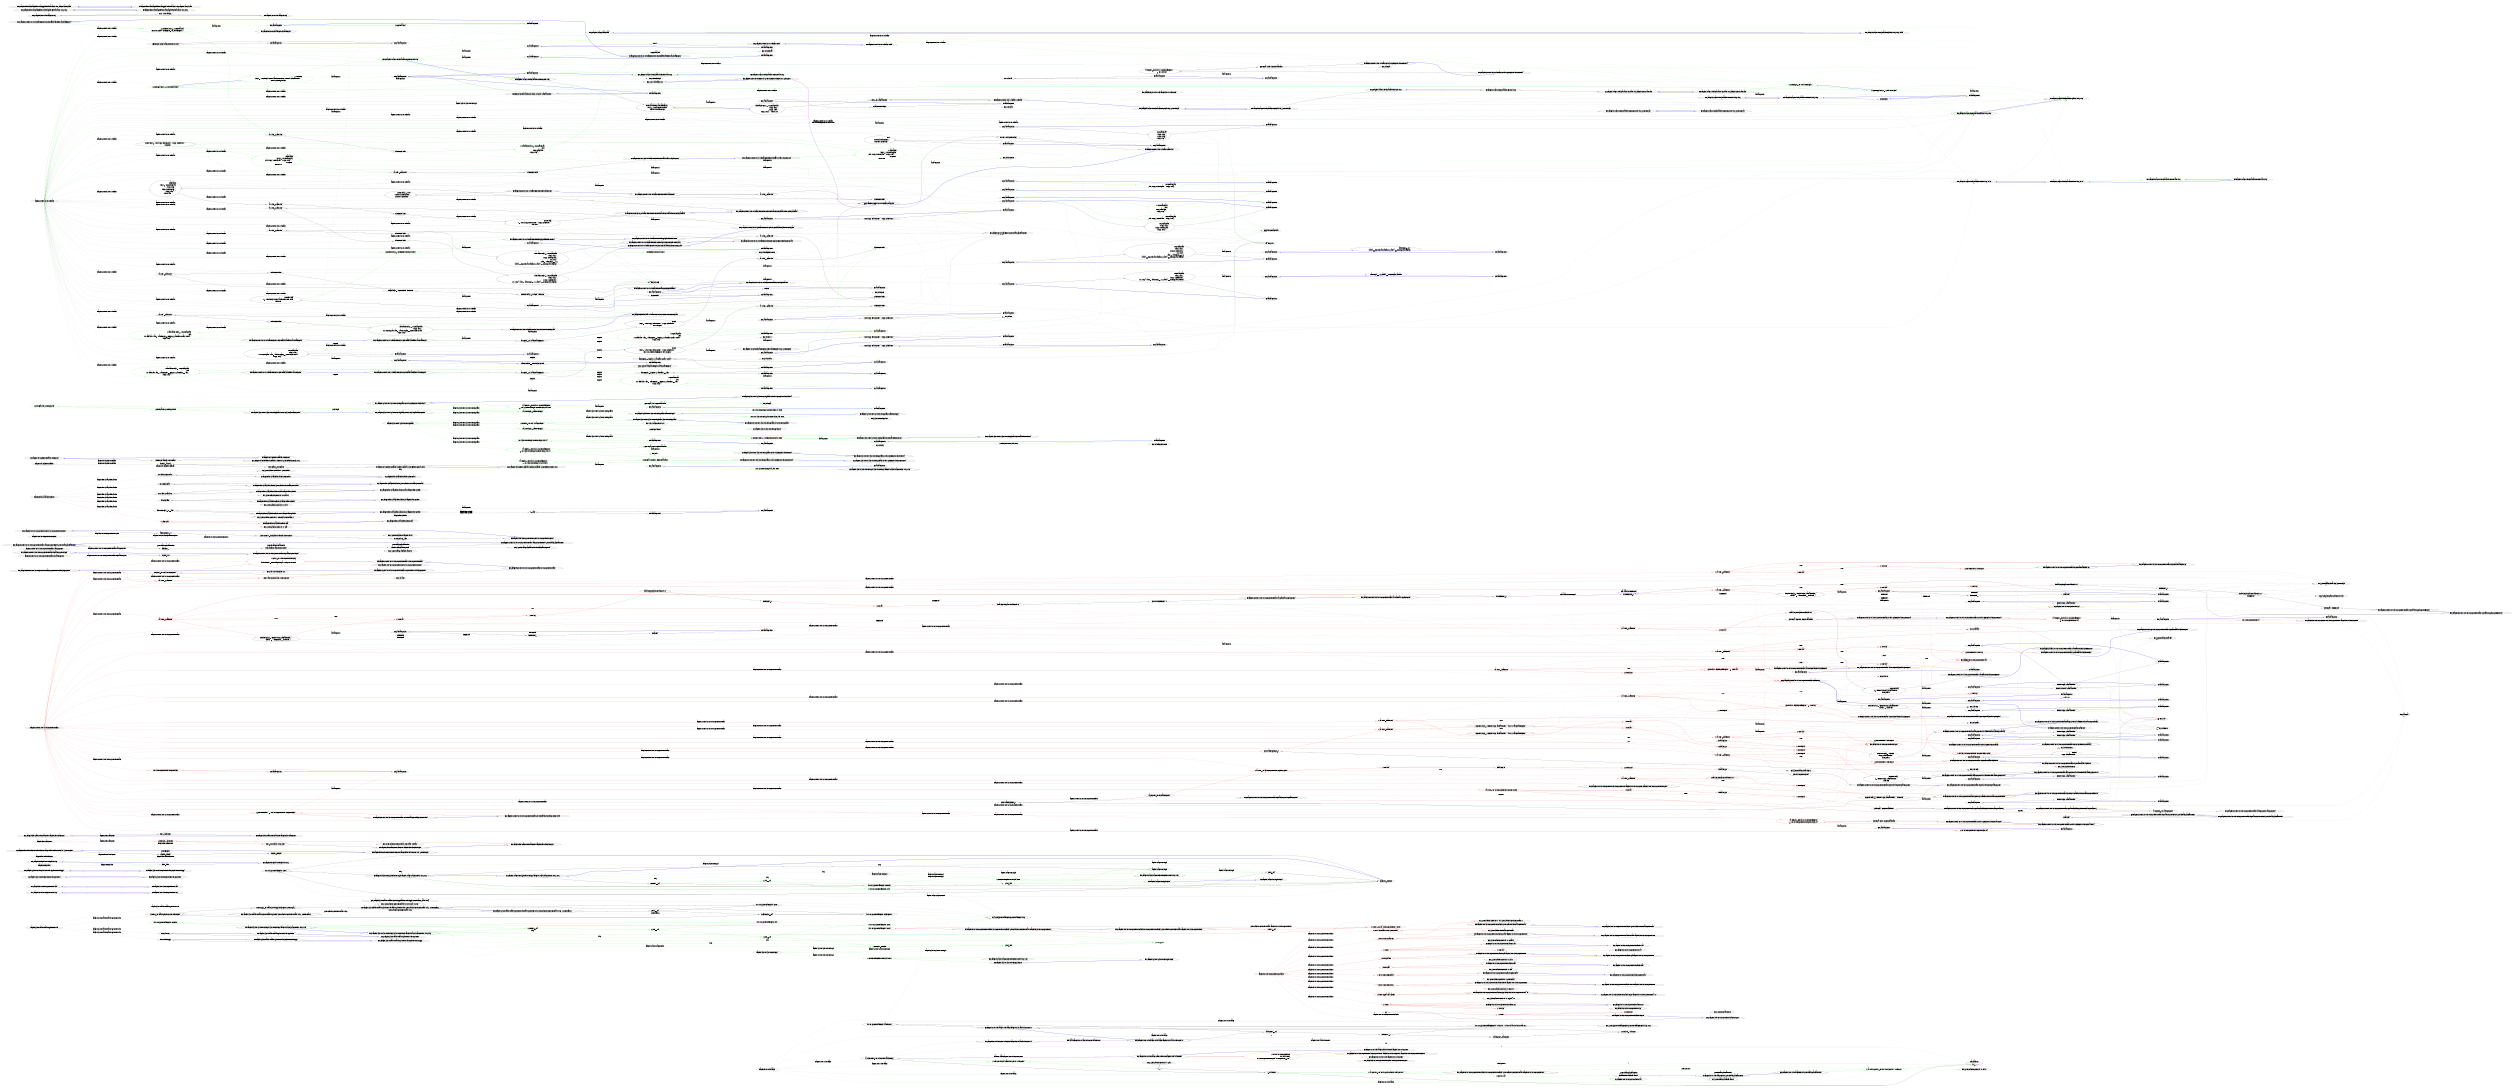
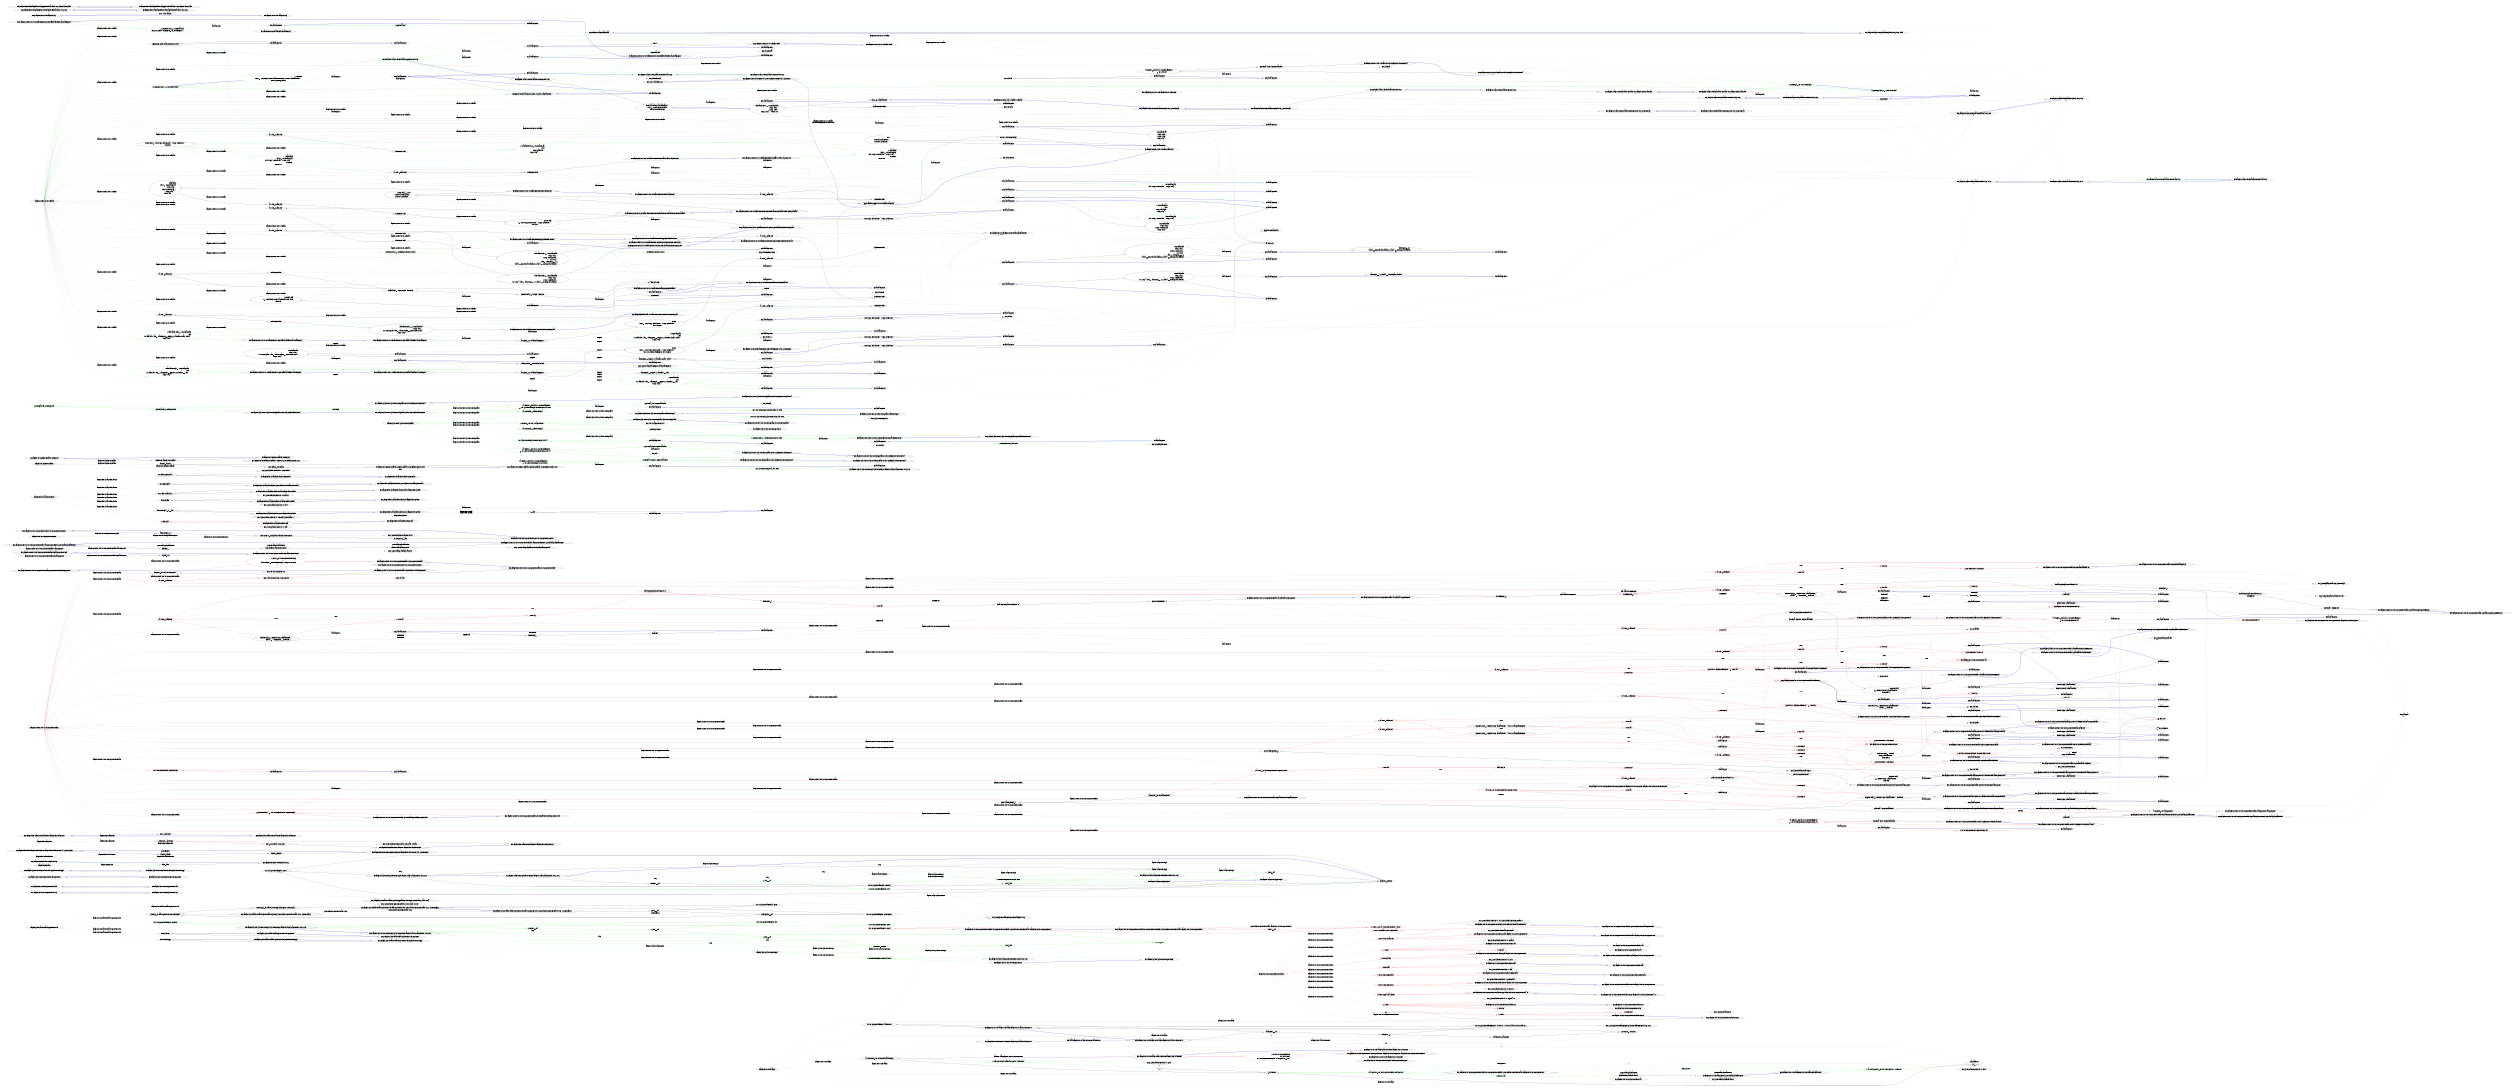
(466, 104) -> (466, 104)
